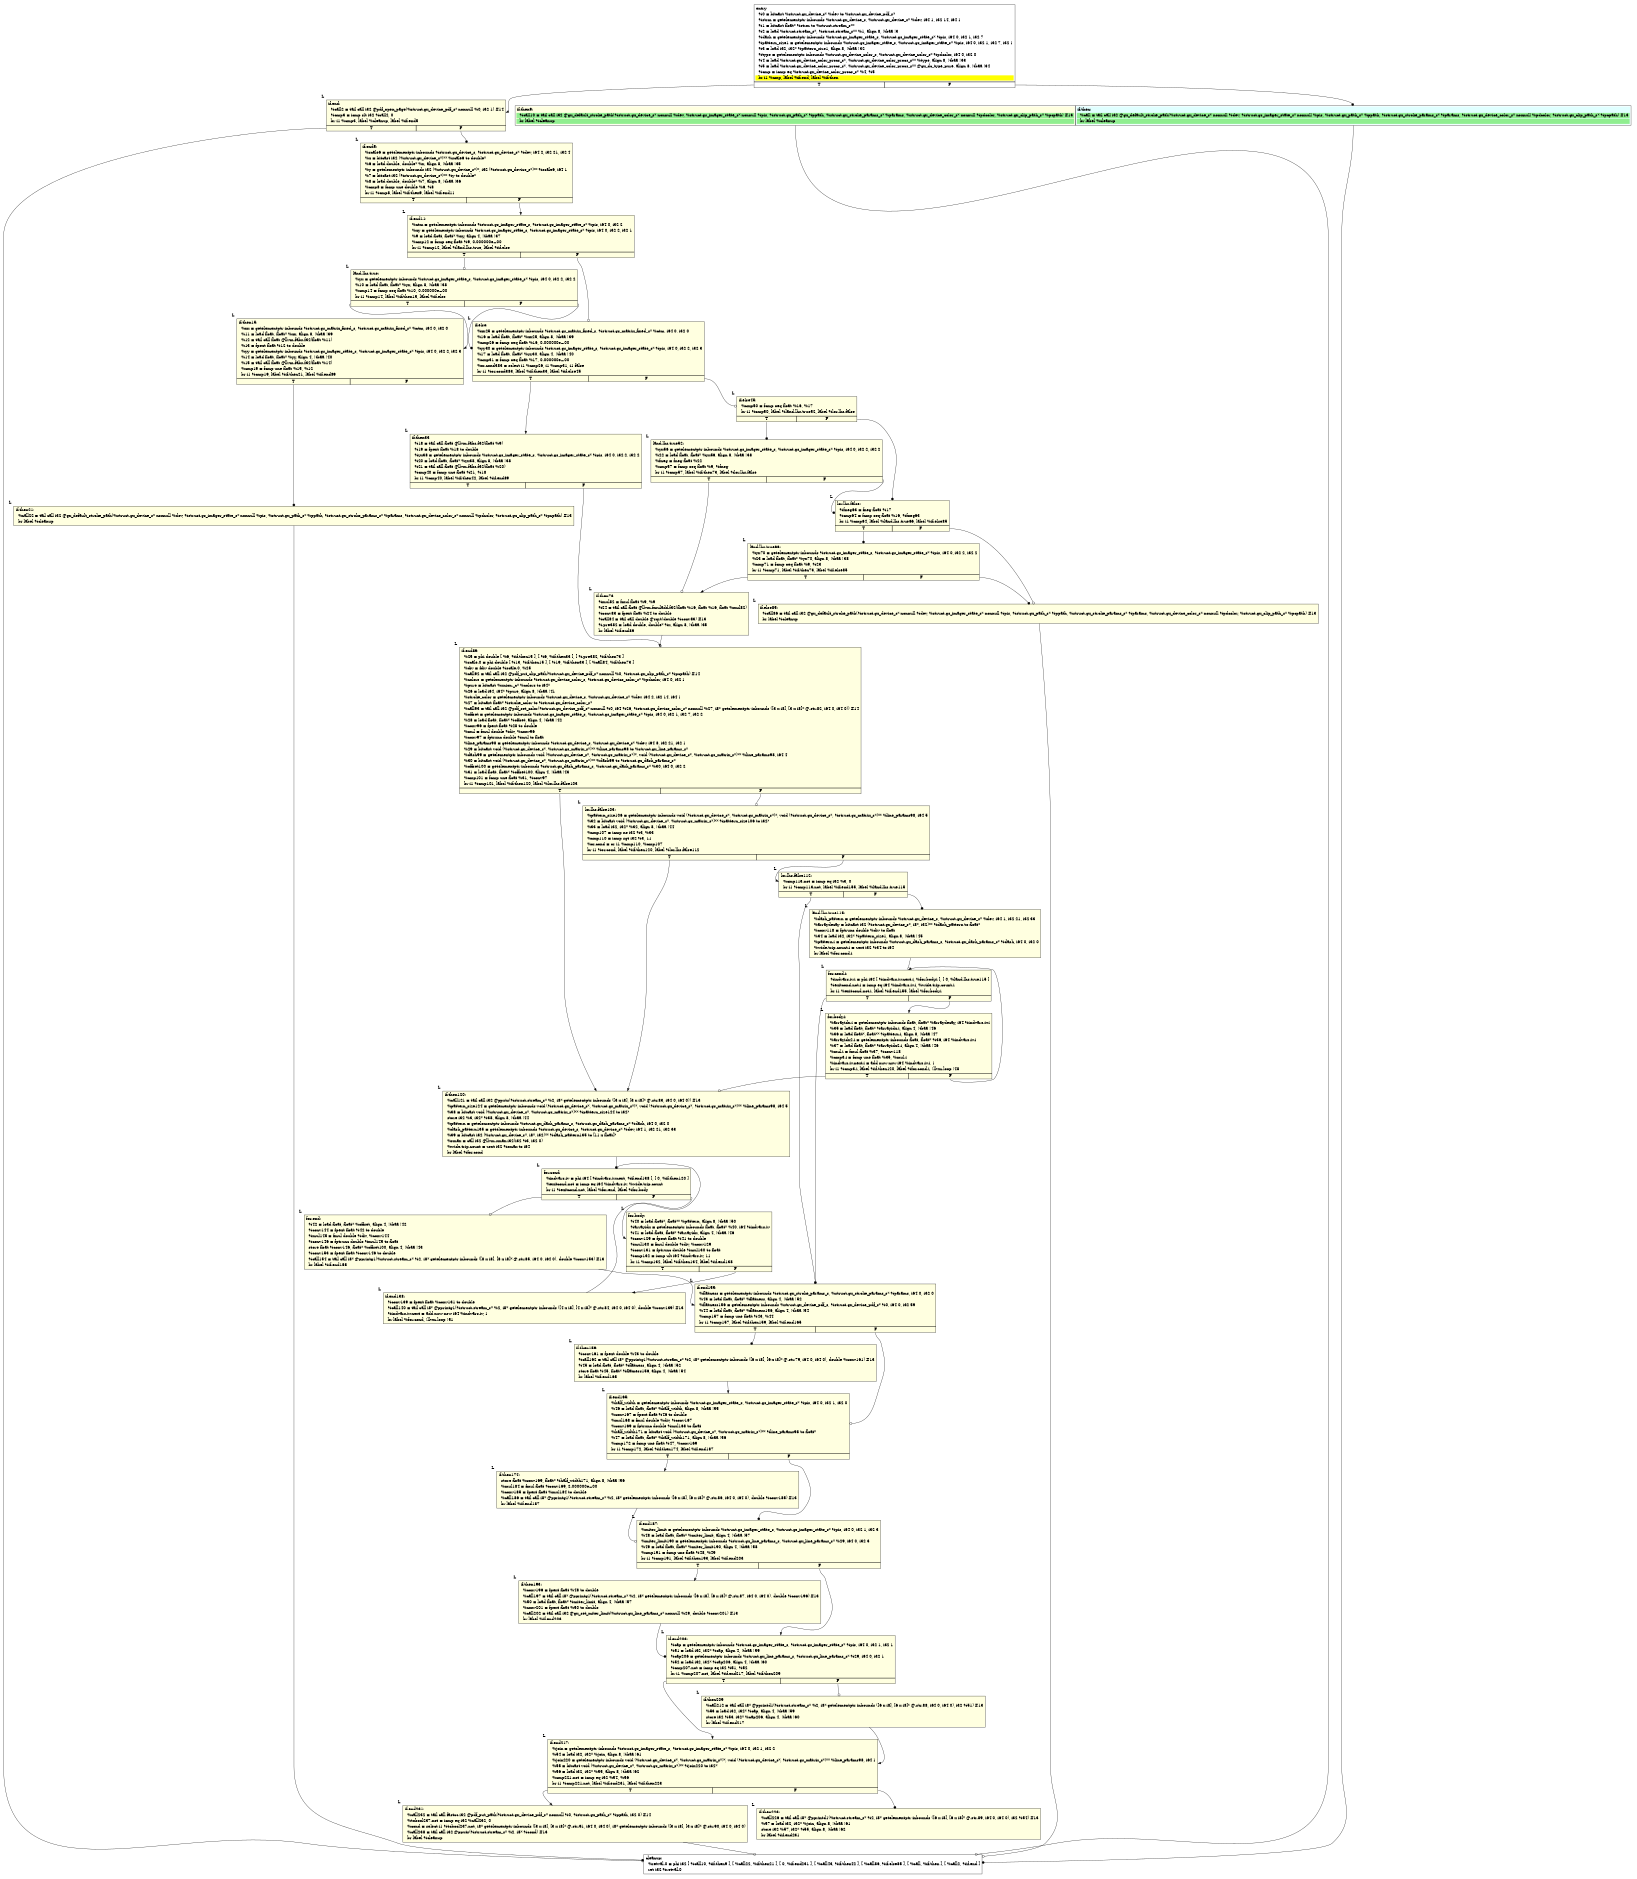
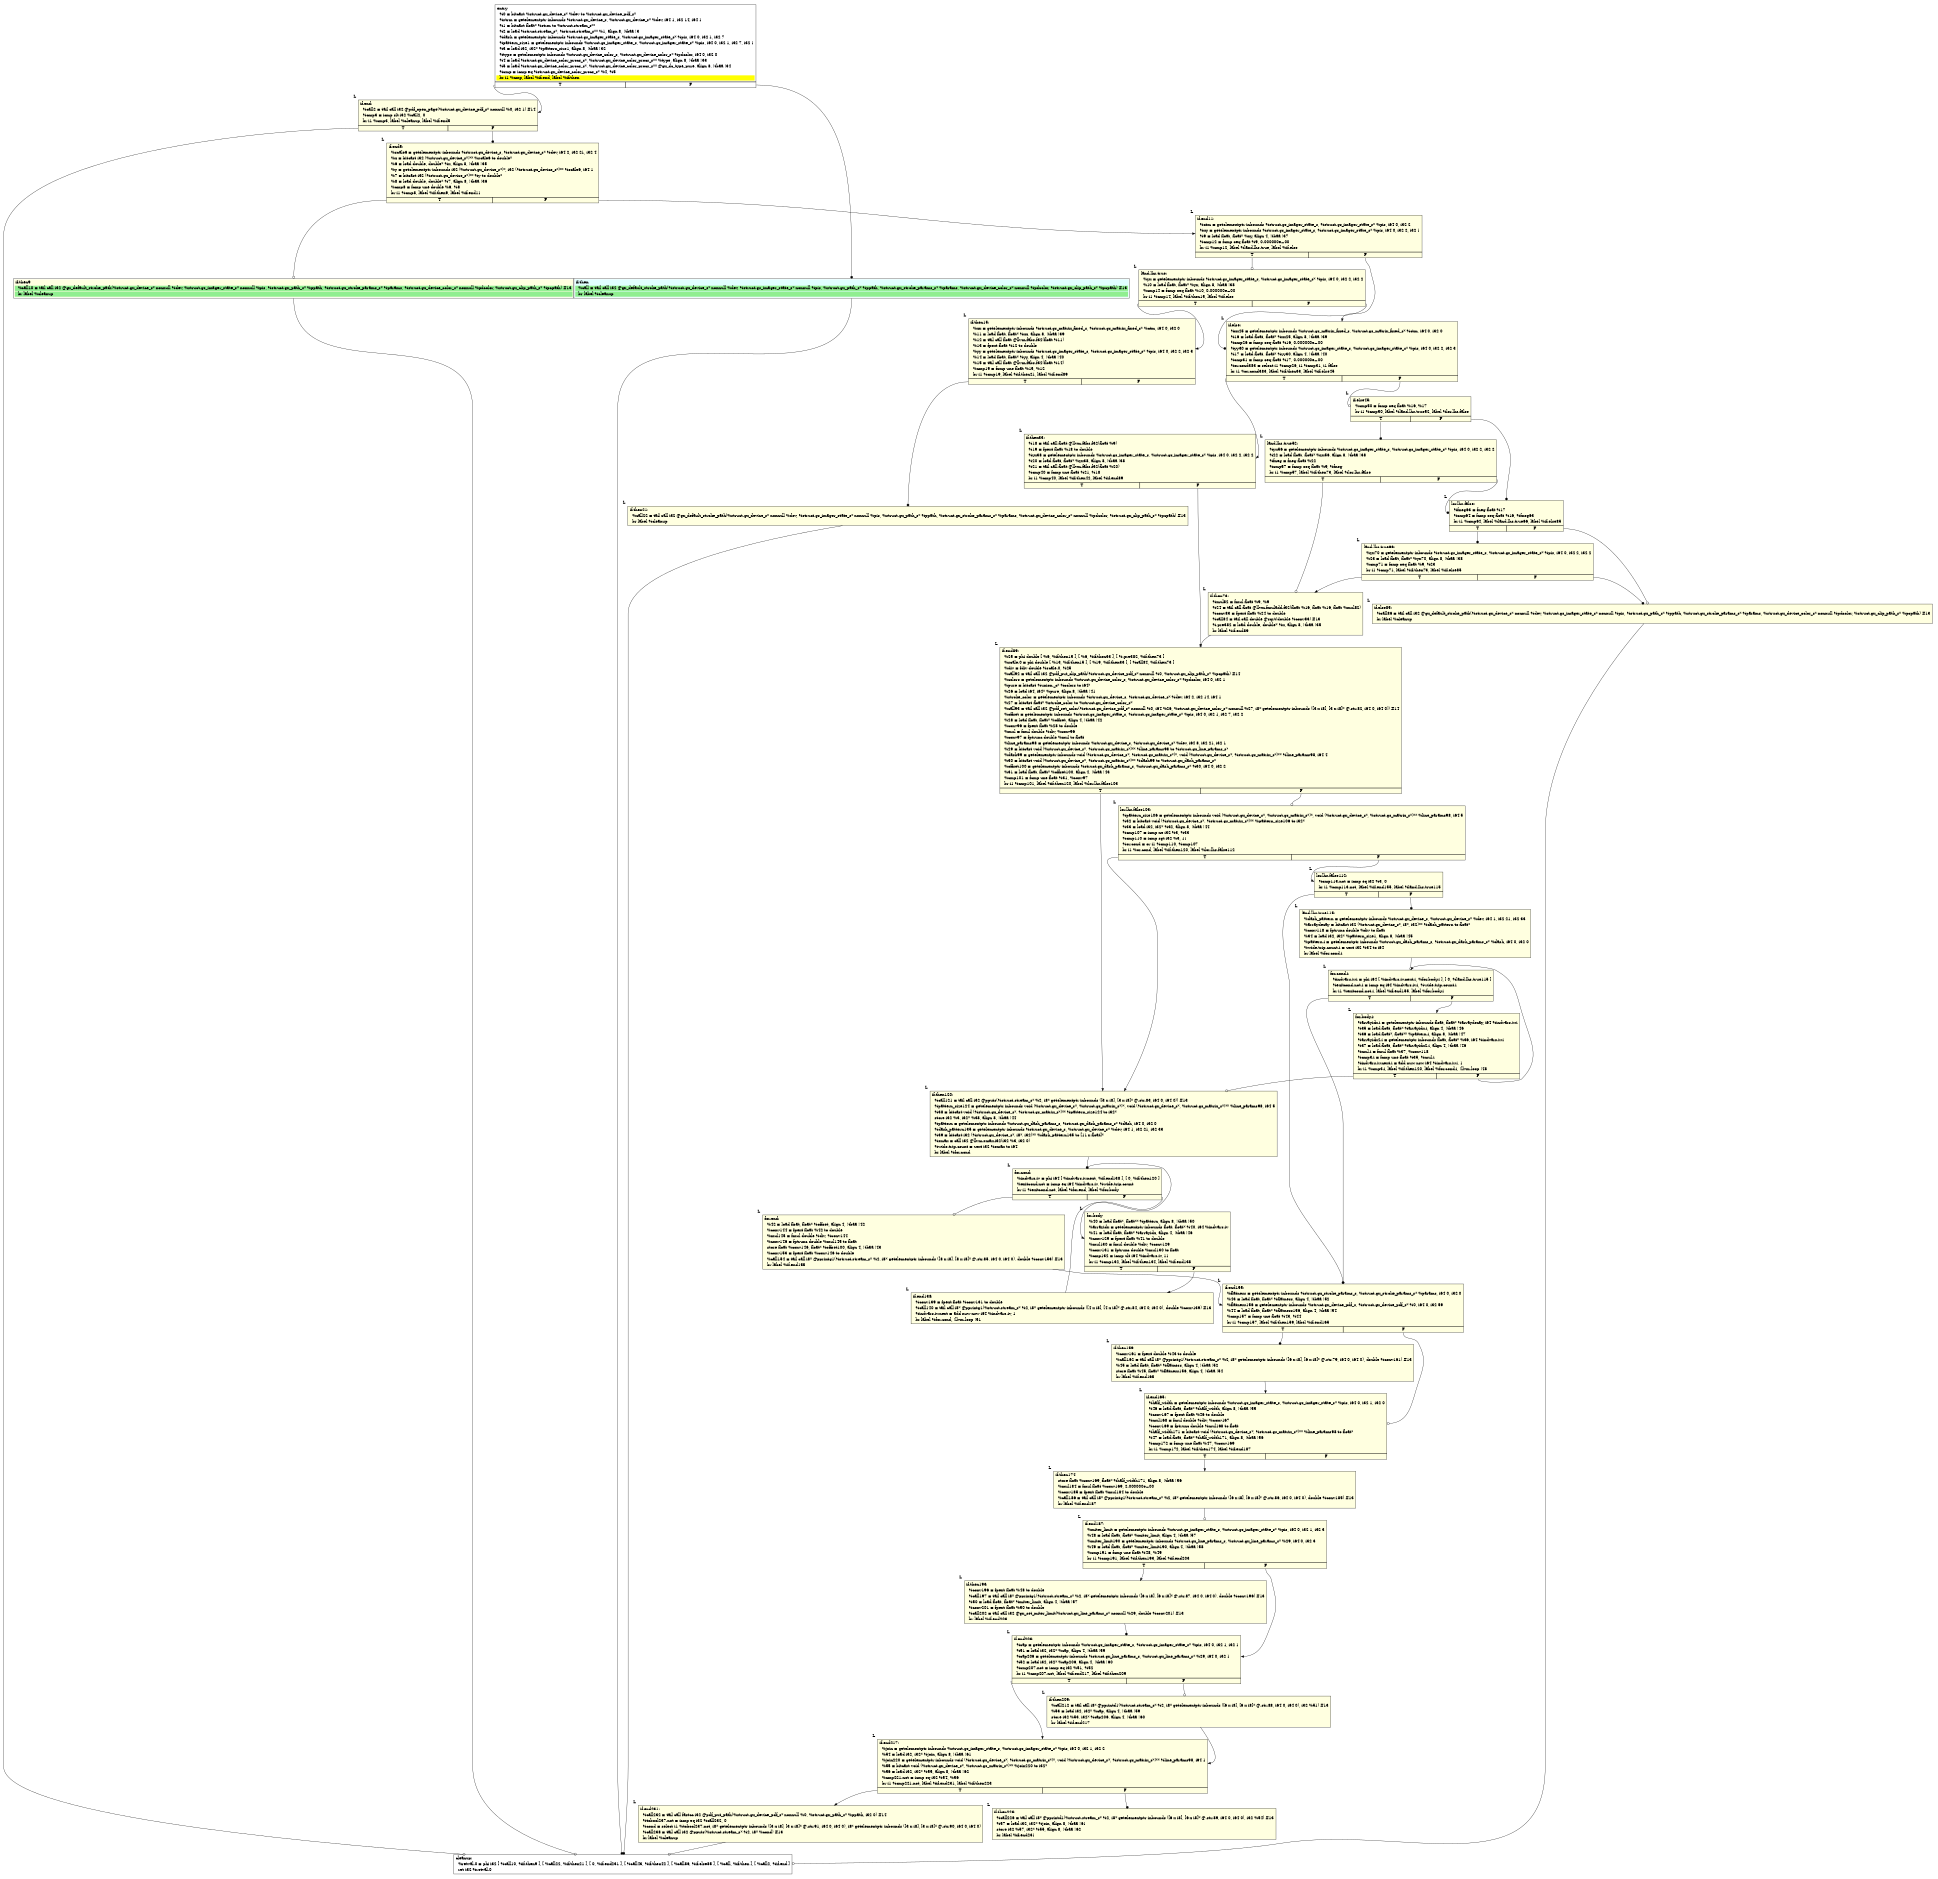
none -> (322, 218)
(587, 288) -> (1374, 298)
(807, 1504) -> none
